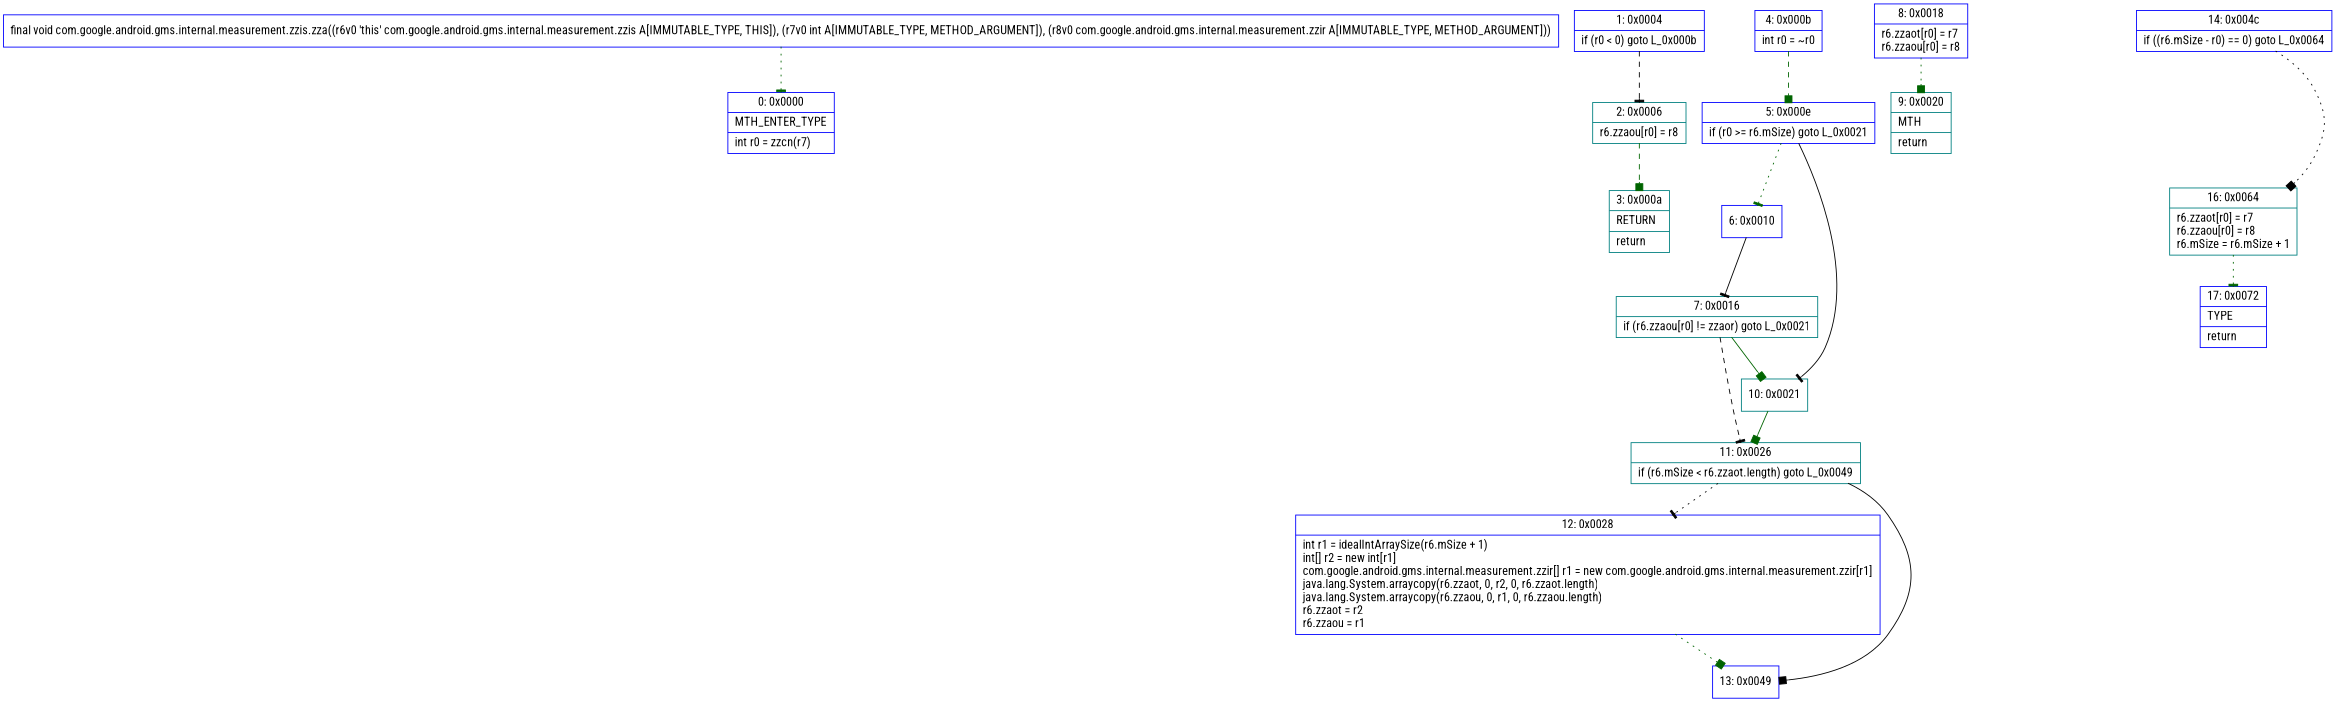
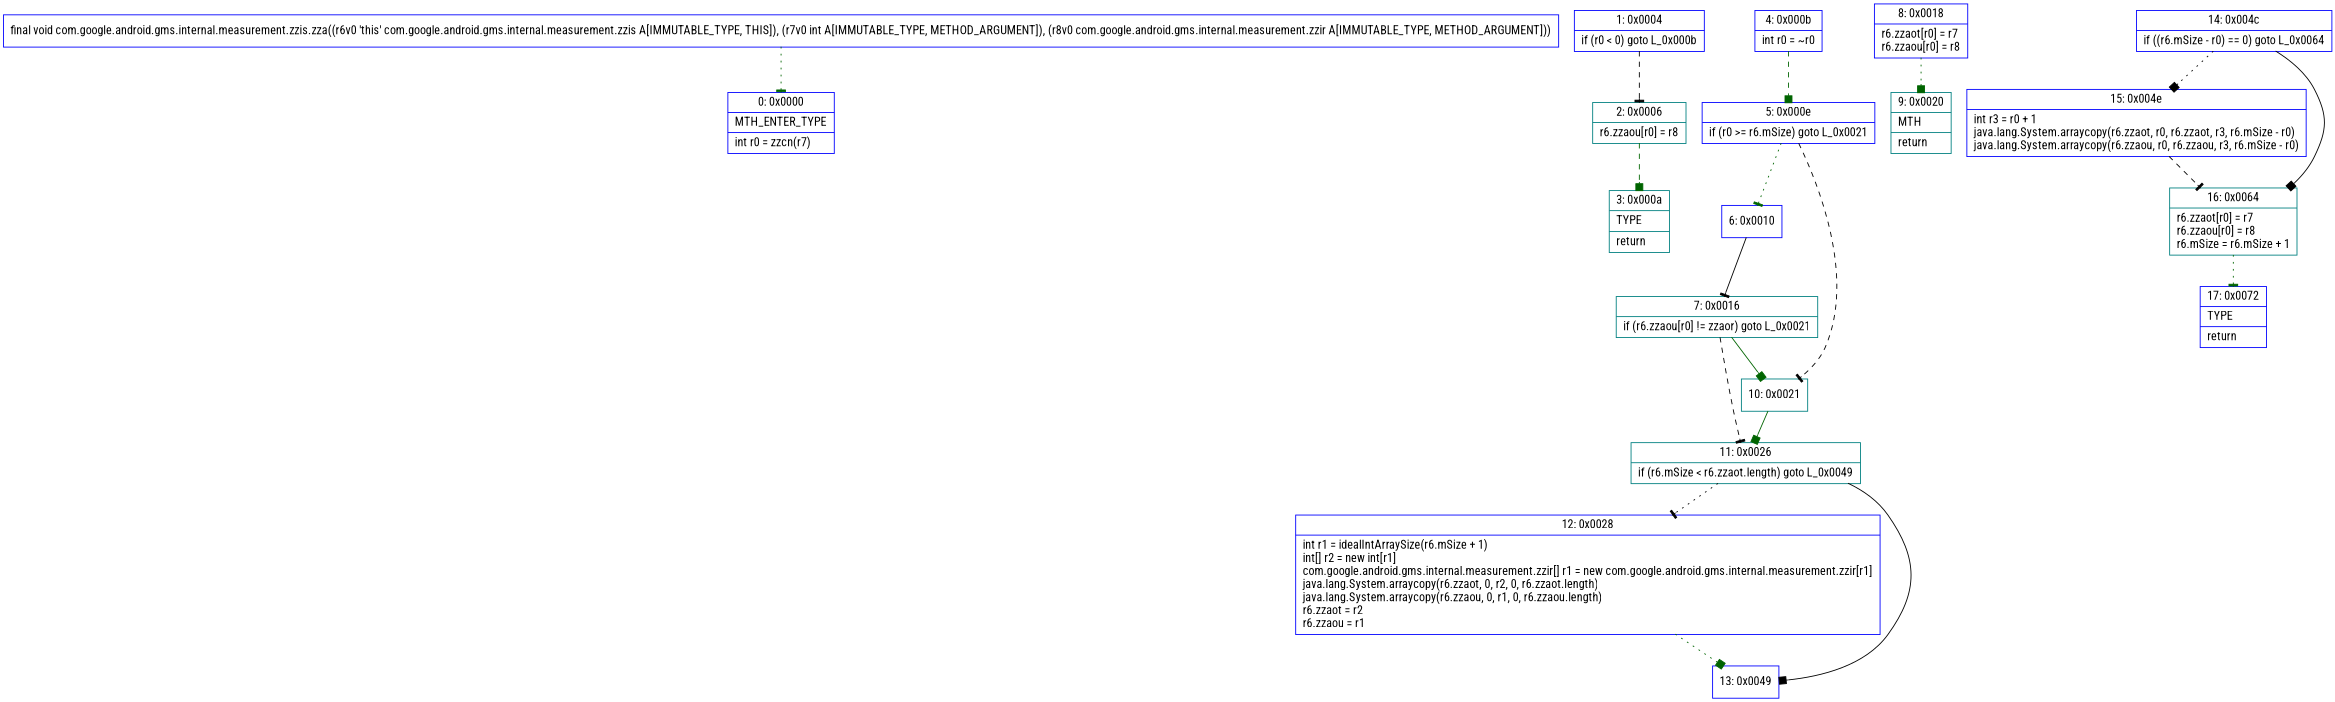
(2323, 112) -> (2323, 112)
none -> (2137, 123)
(1636, 221) -> (1629, 221)
(1835, 262) -> (1835, 262)
